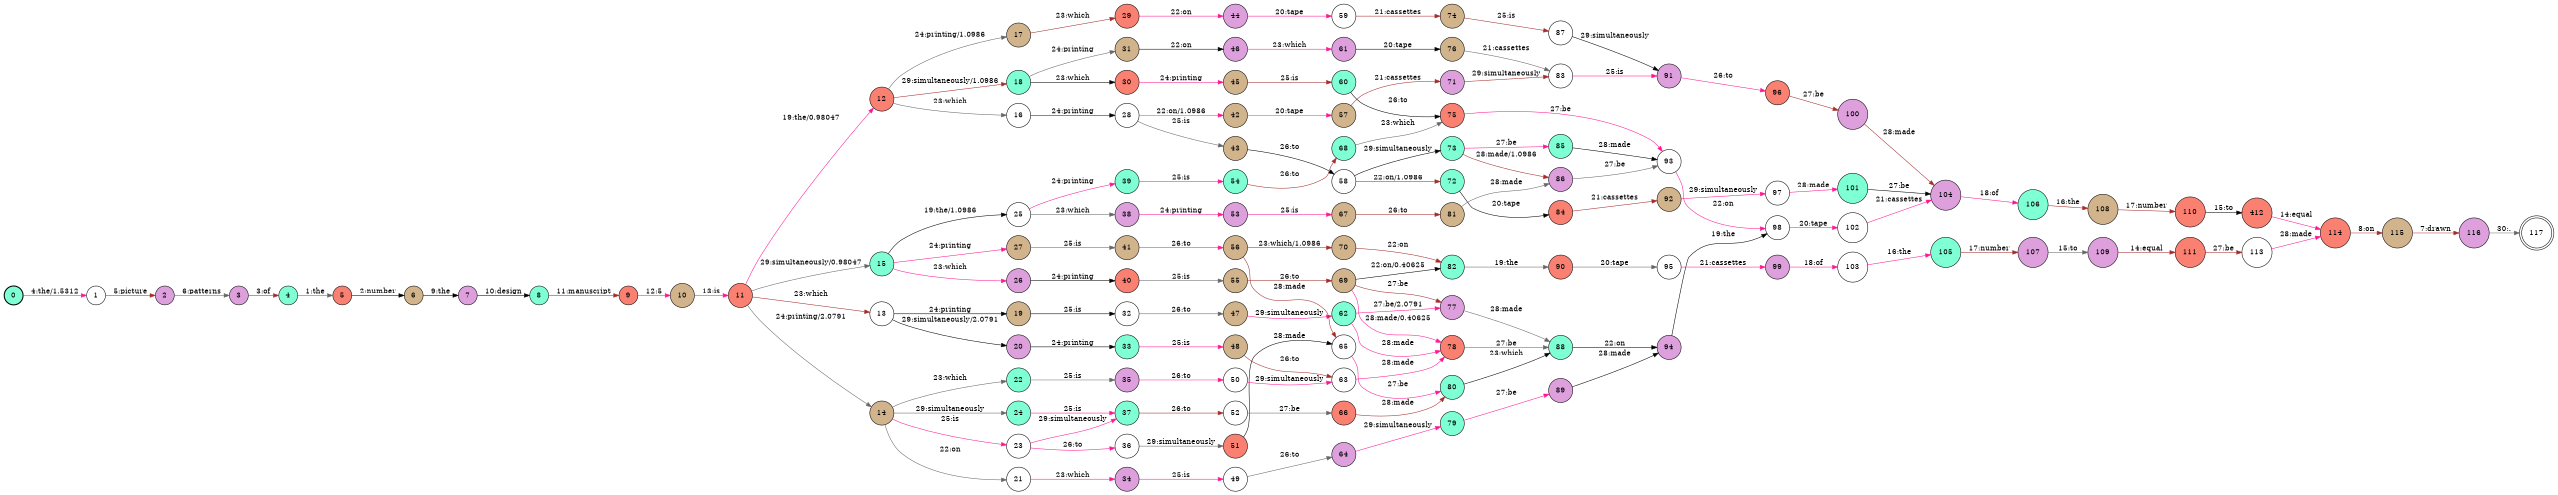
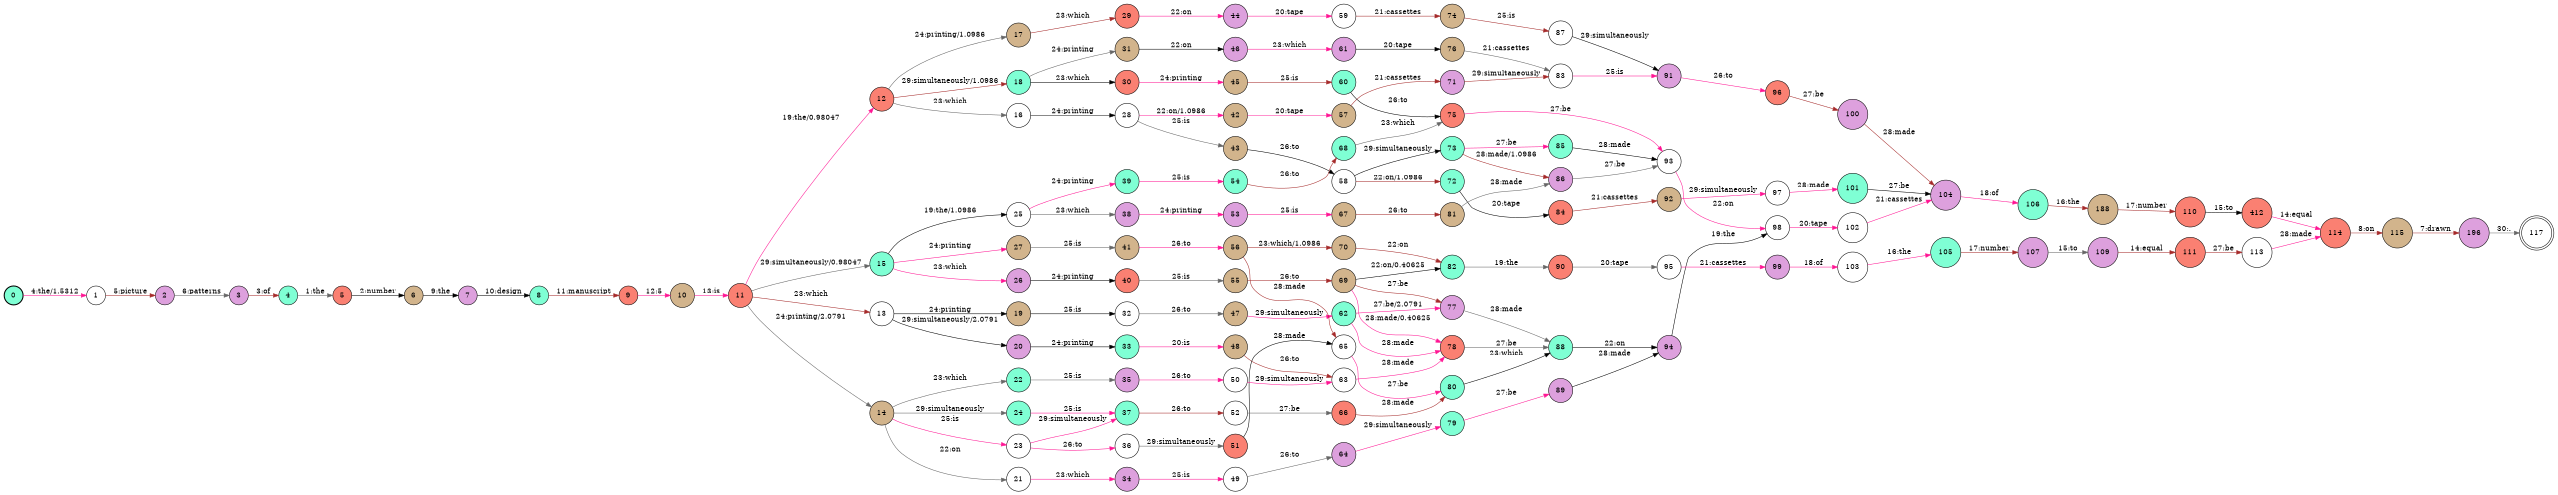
(2103, 209) -> (2103, 209)
(2474, 233) -> (2474, 233)
(1181, 343) -> (1181, 343)
